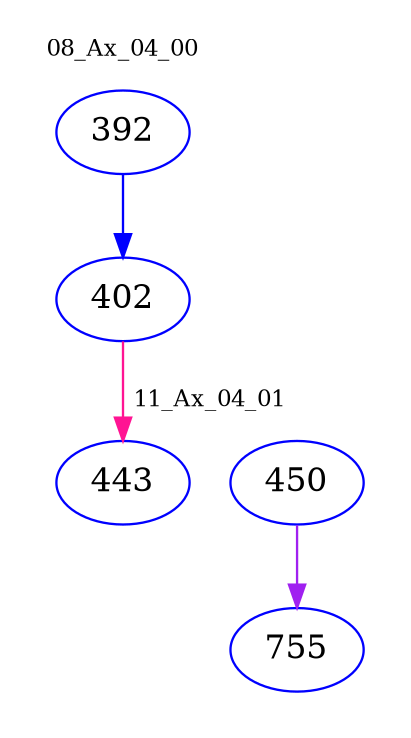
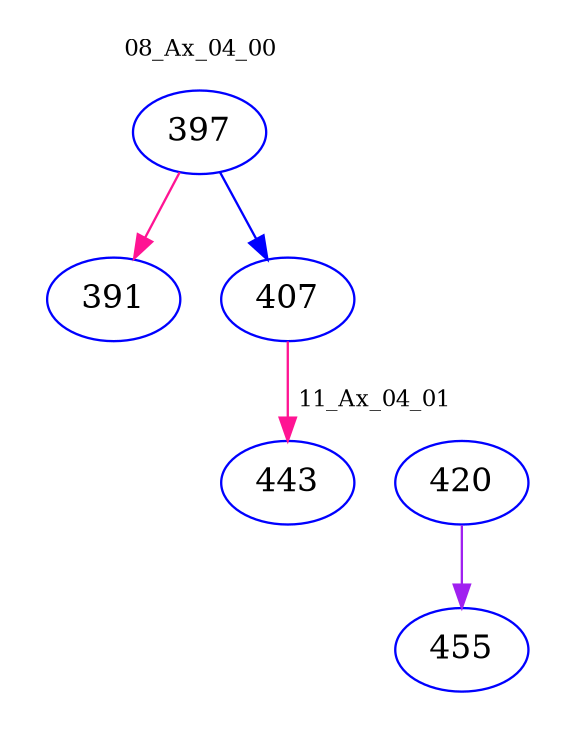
(123, 132) -> (200, 132)
none -> (114, 299)
(123, 299) -> (288, 299)
(297, 483) -> (462, 483)
(297, 650) -> (462, 650)
